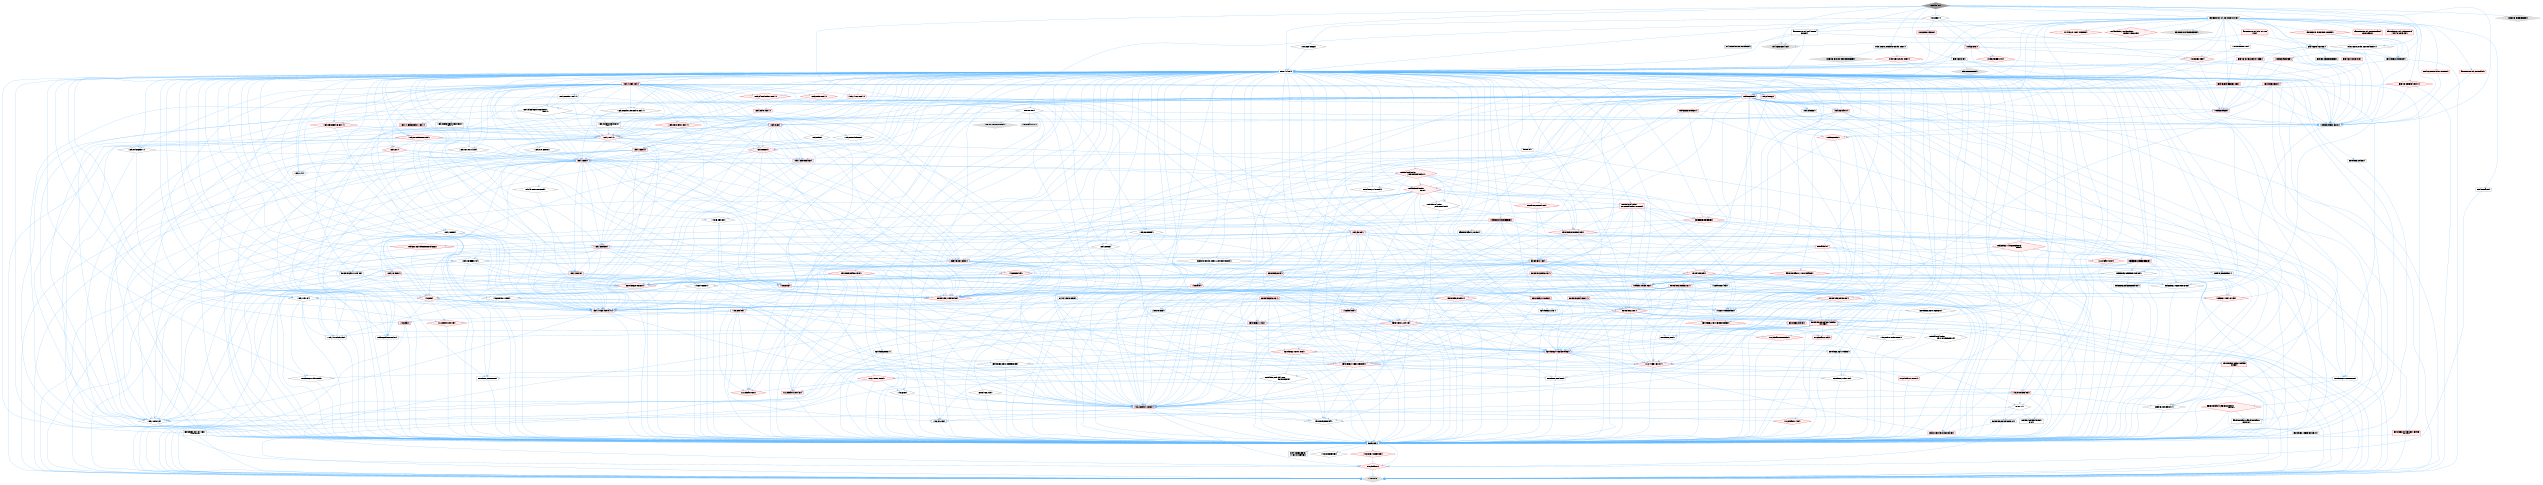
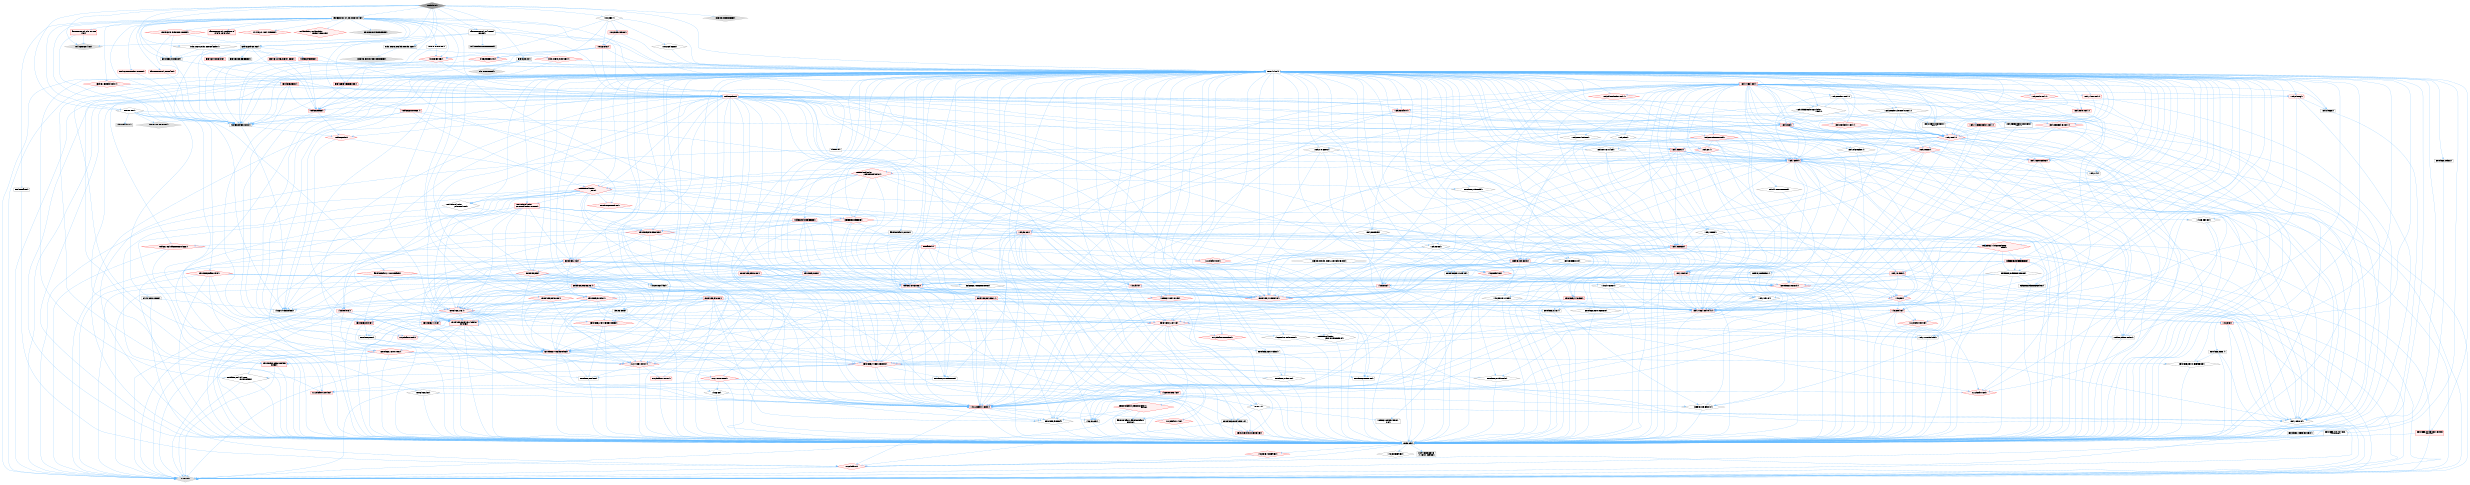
(2368, 32) -> none
